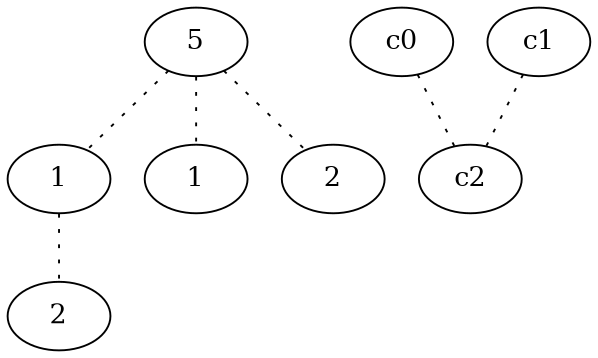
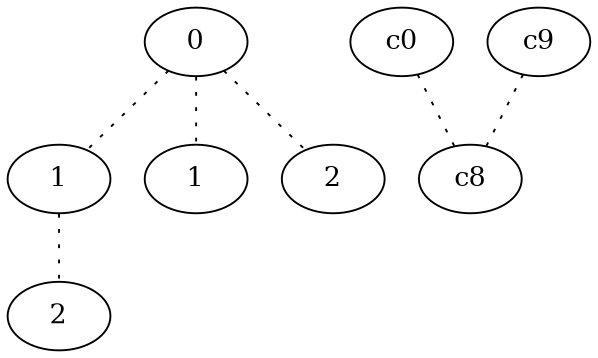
(196, 42) -> (196, 42)
(539, 42) -> (539, 42)
(470, 179) -> (470, 179)
